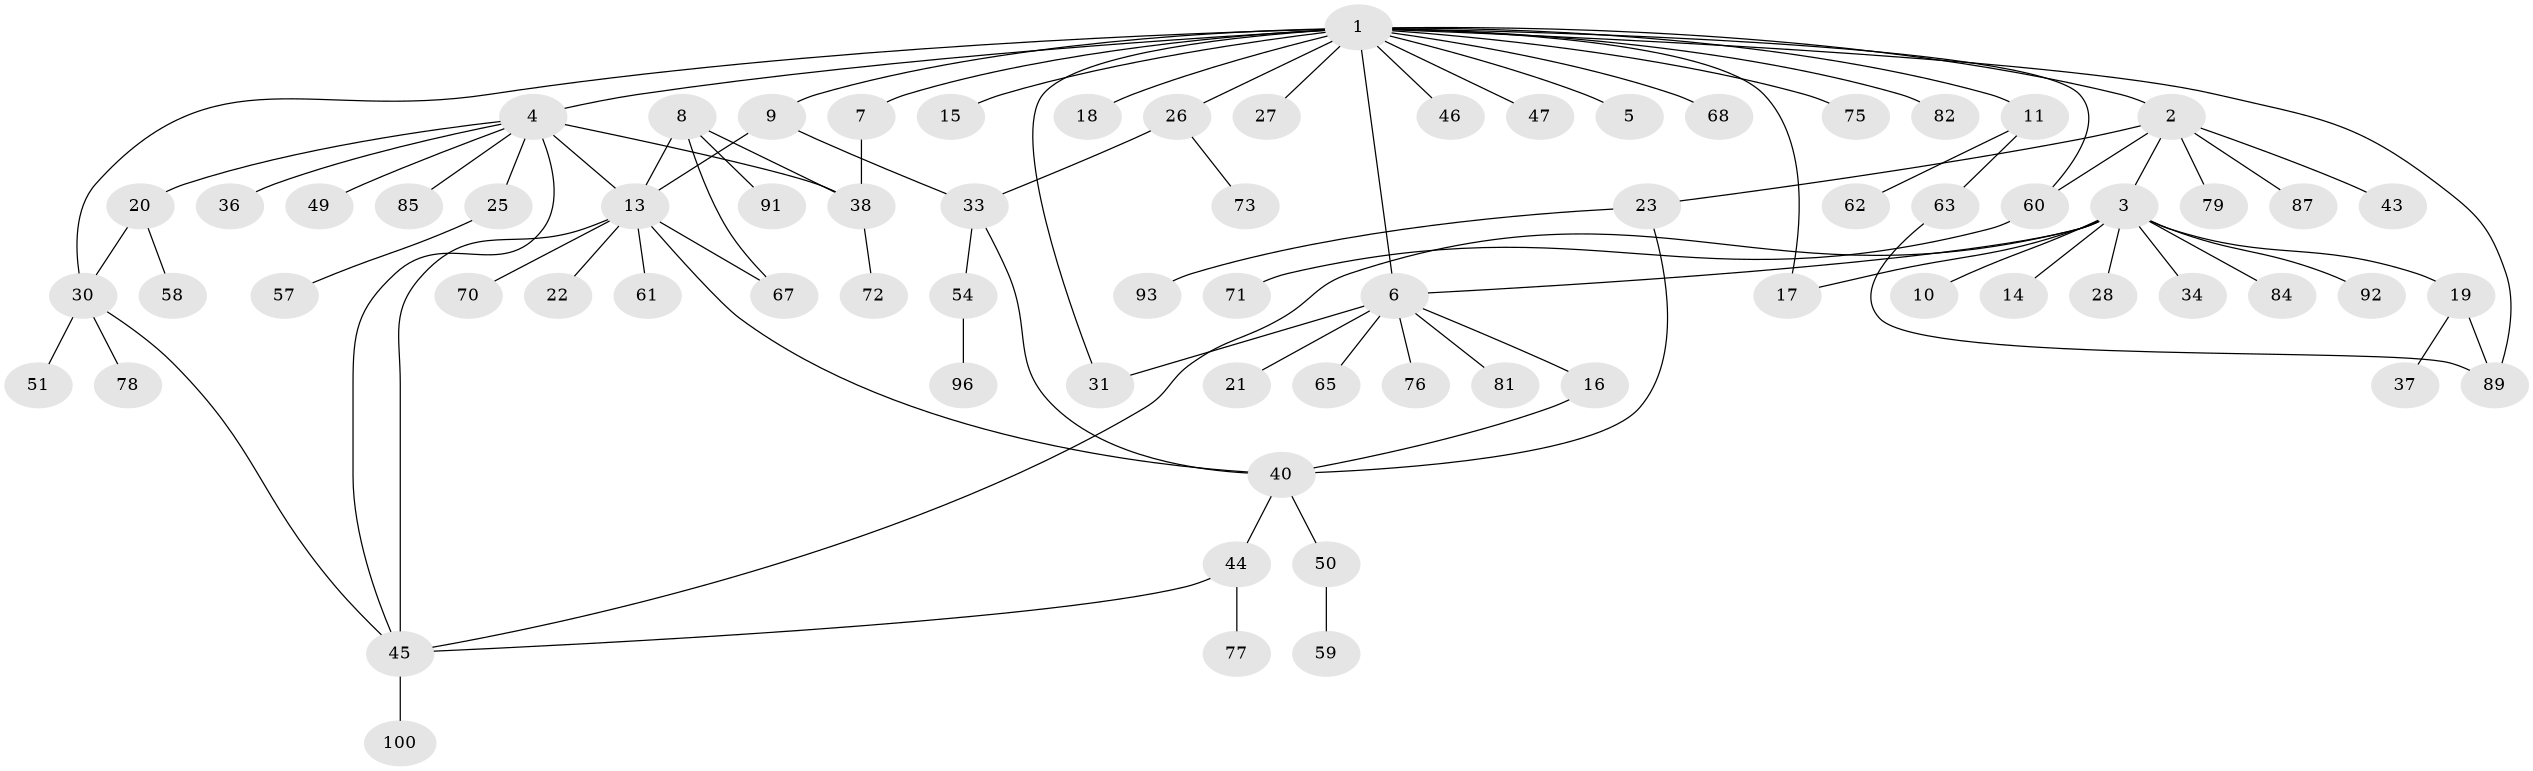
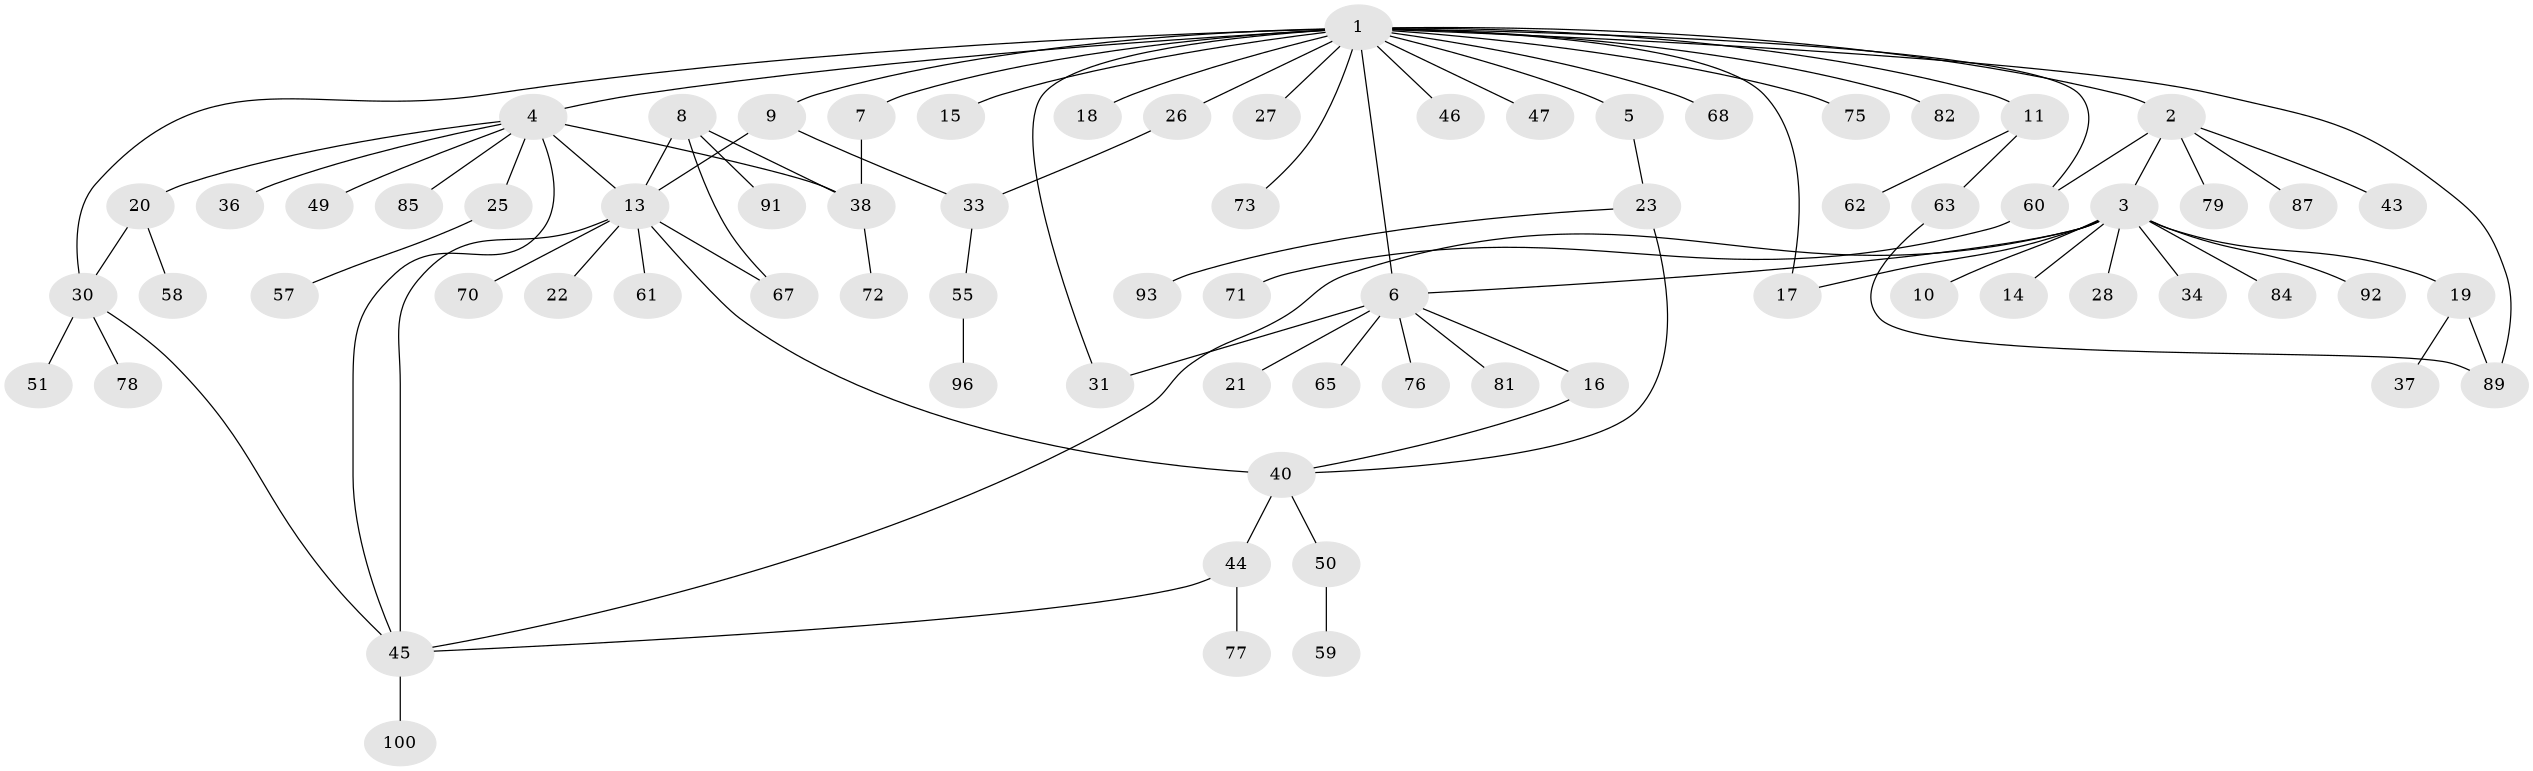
(1211, 162) -> (1320, 126)
(1911, 168) -> (1638, 161)
(963, 296) -> (963, 296)
(1060, 411) -> none
